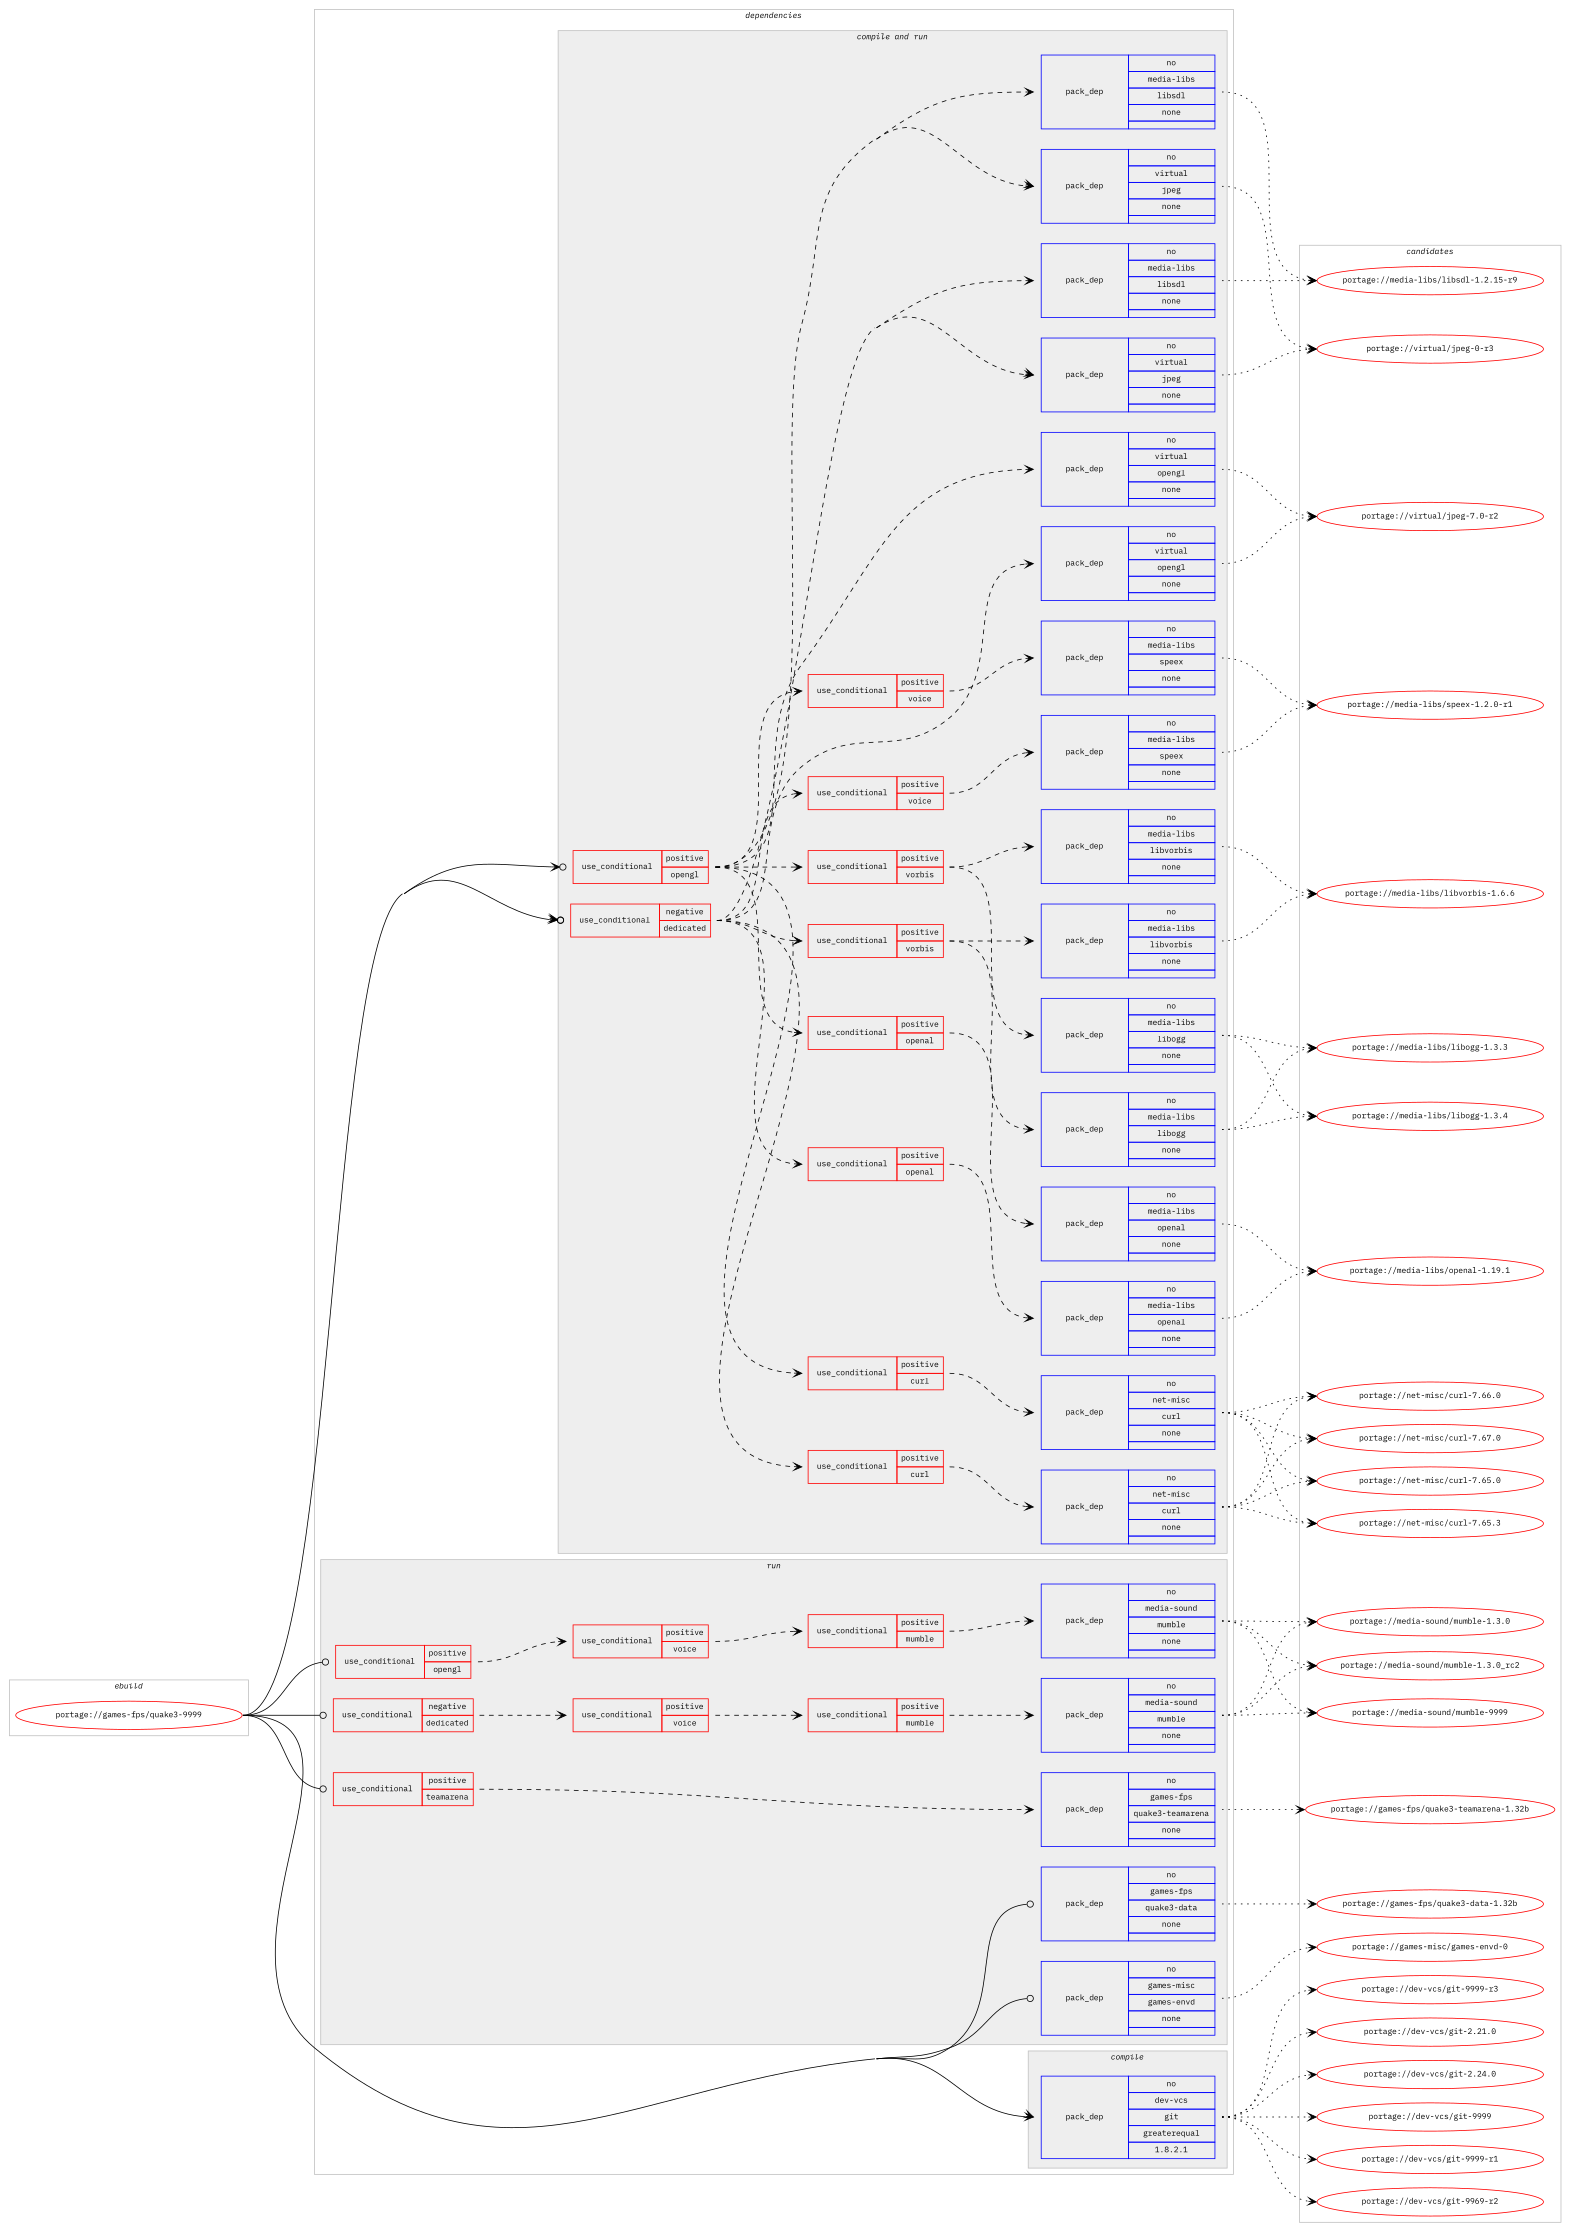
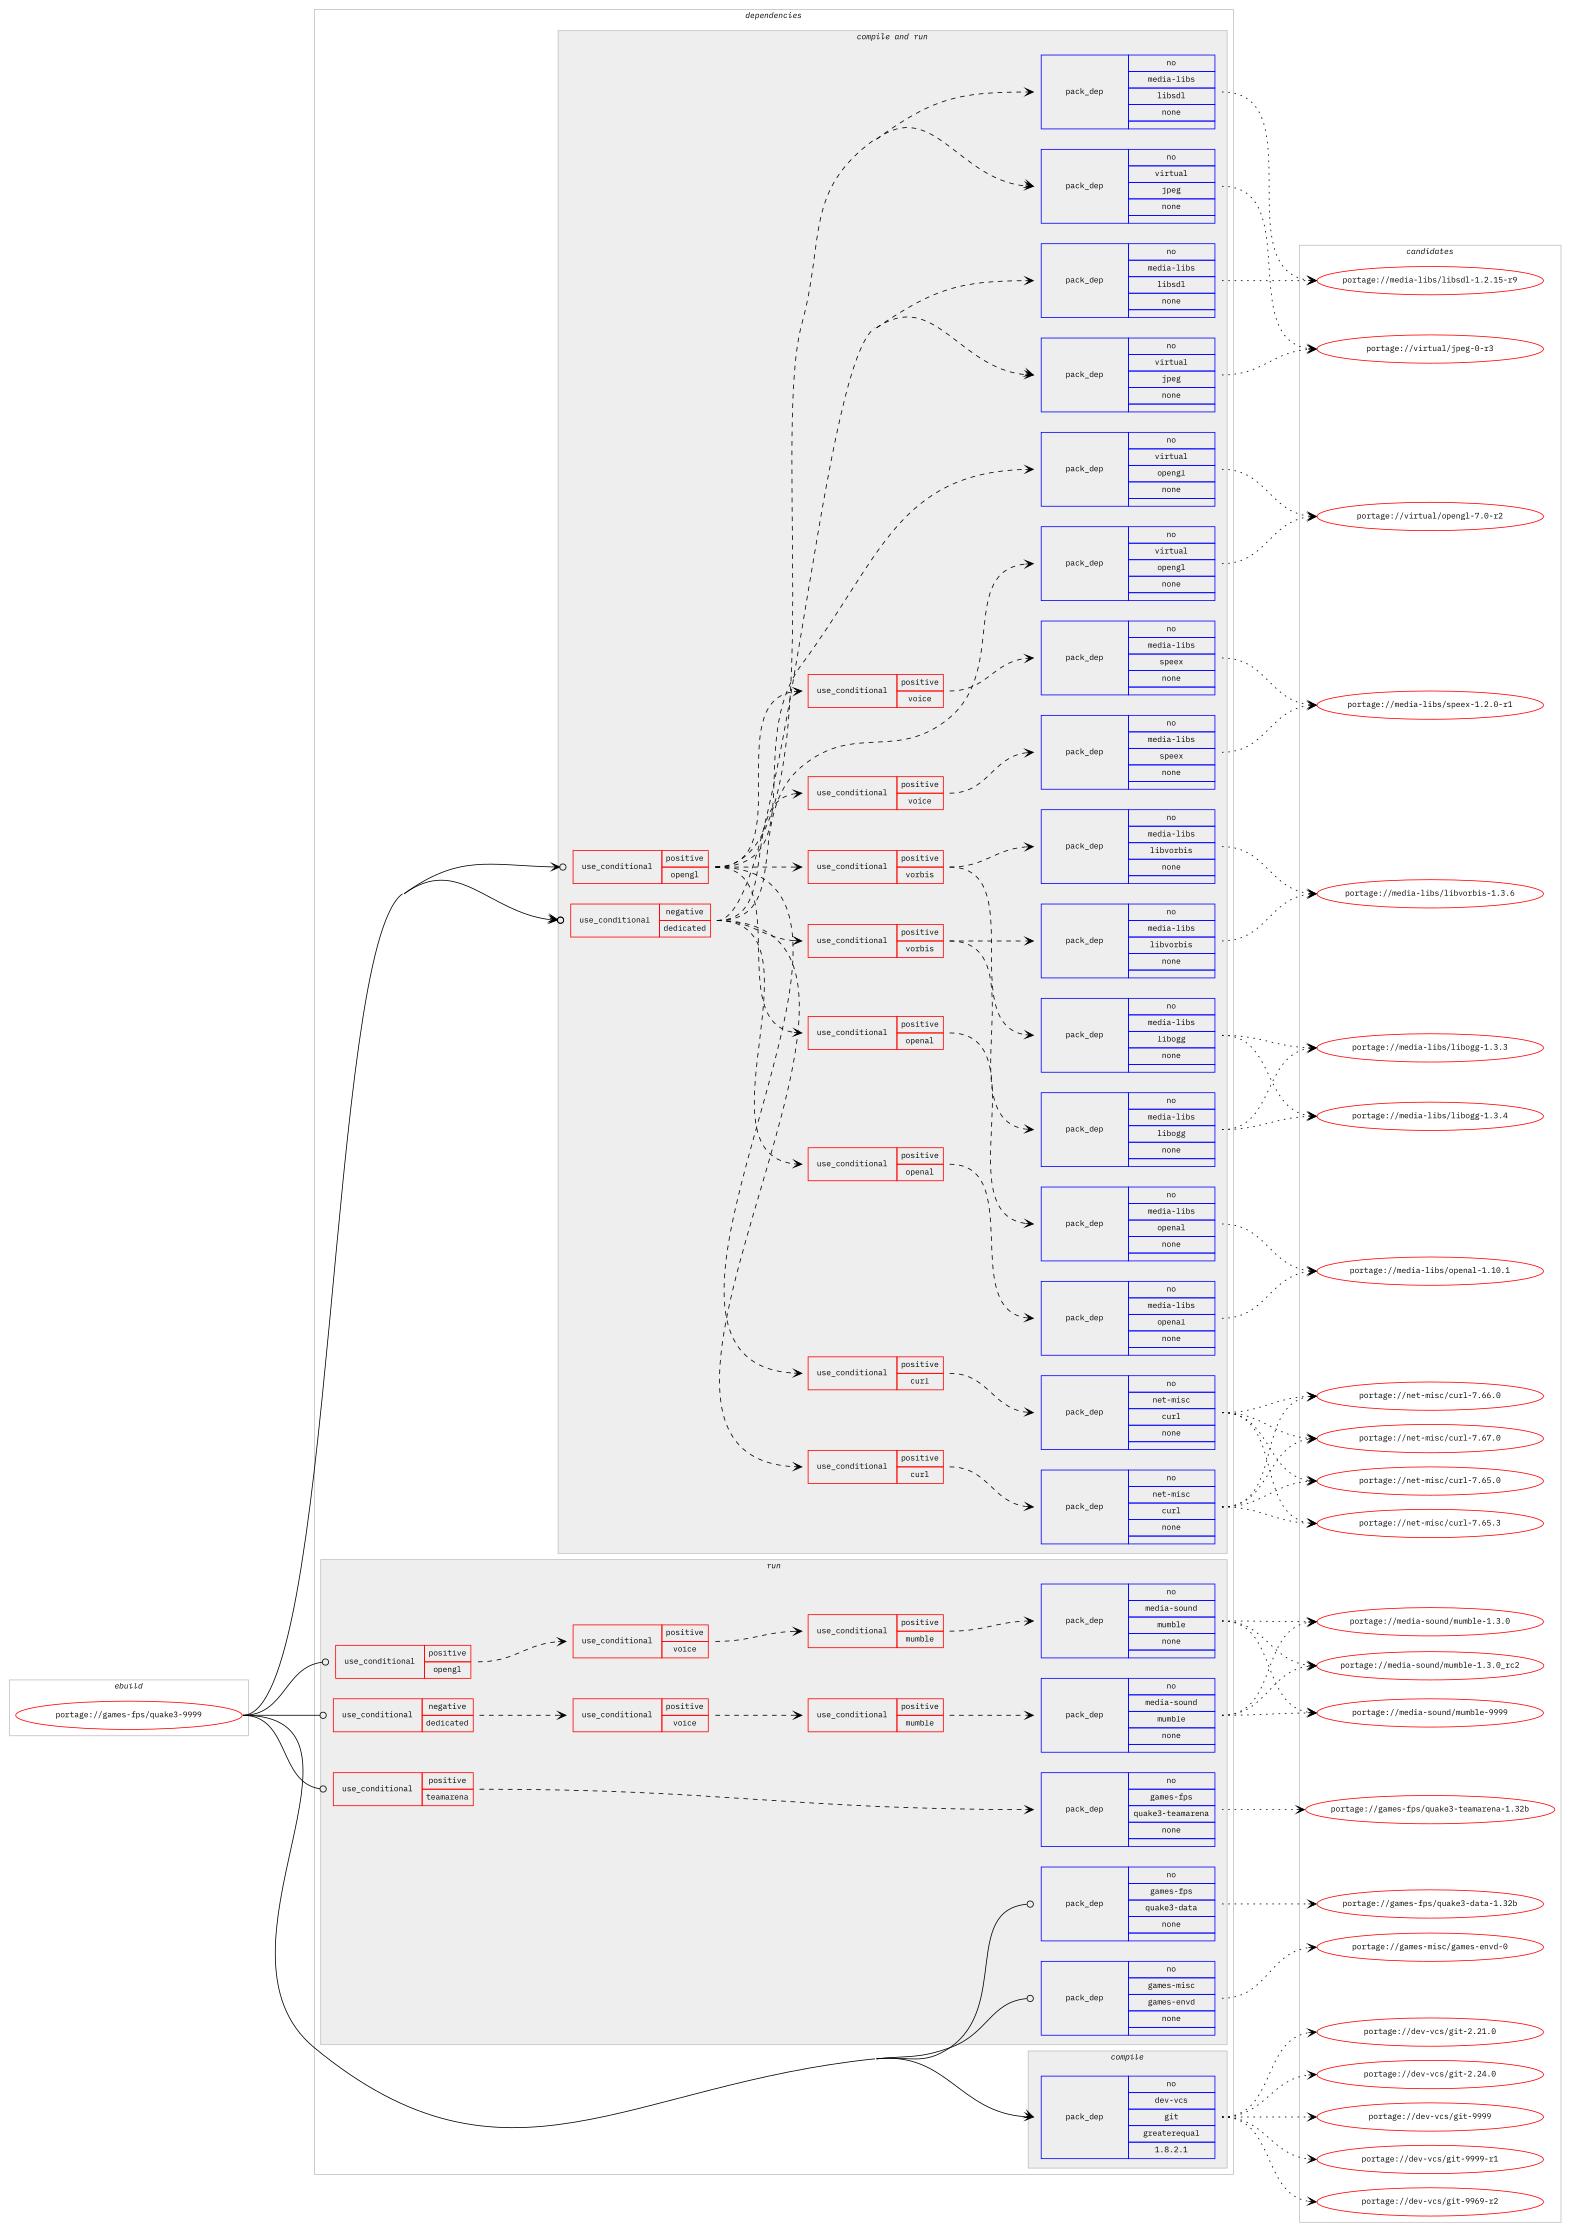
(1430, 516) -> (1430, 516)
(1430, 894) -> (1430, 894)
(1430, 1271) -> (1430, 1271)
(1430, 1990) -> none
